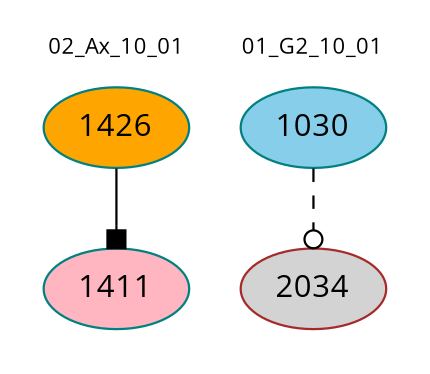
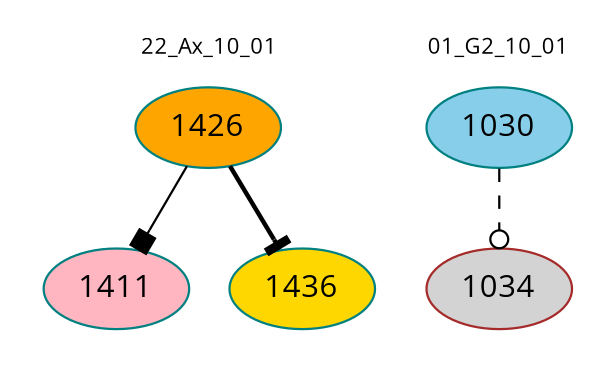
(116, 48) -> (209, 48)
none -> (302, 289)
(313, 289) -> (499, 289)
